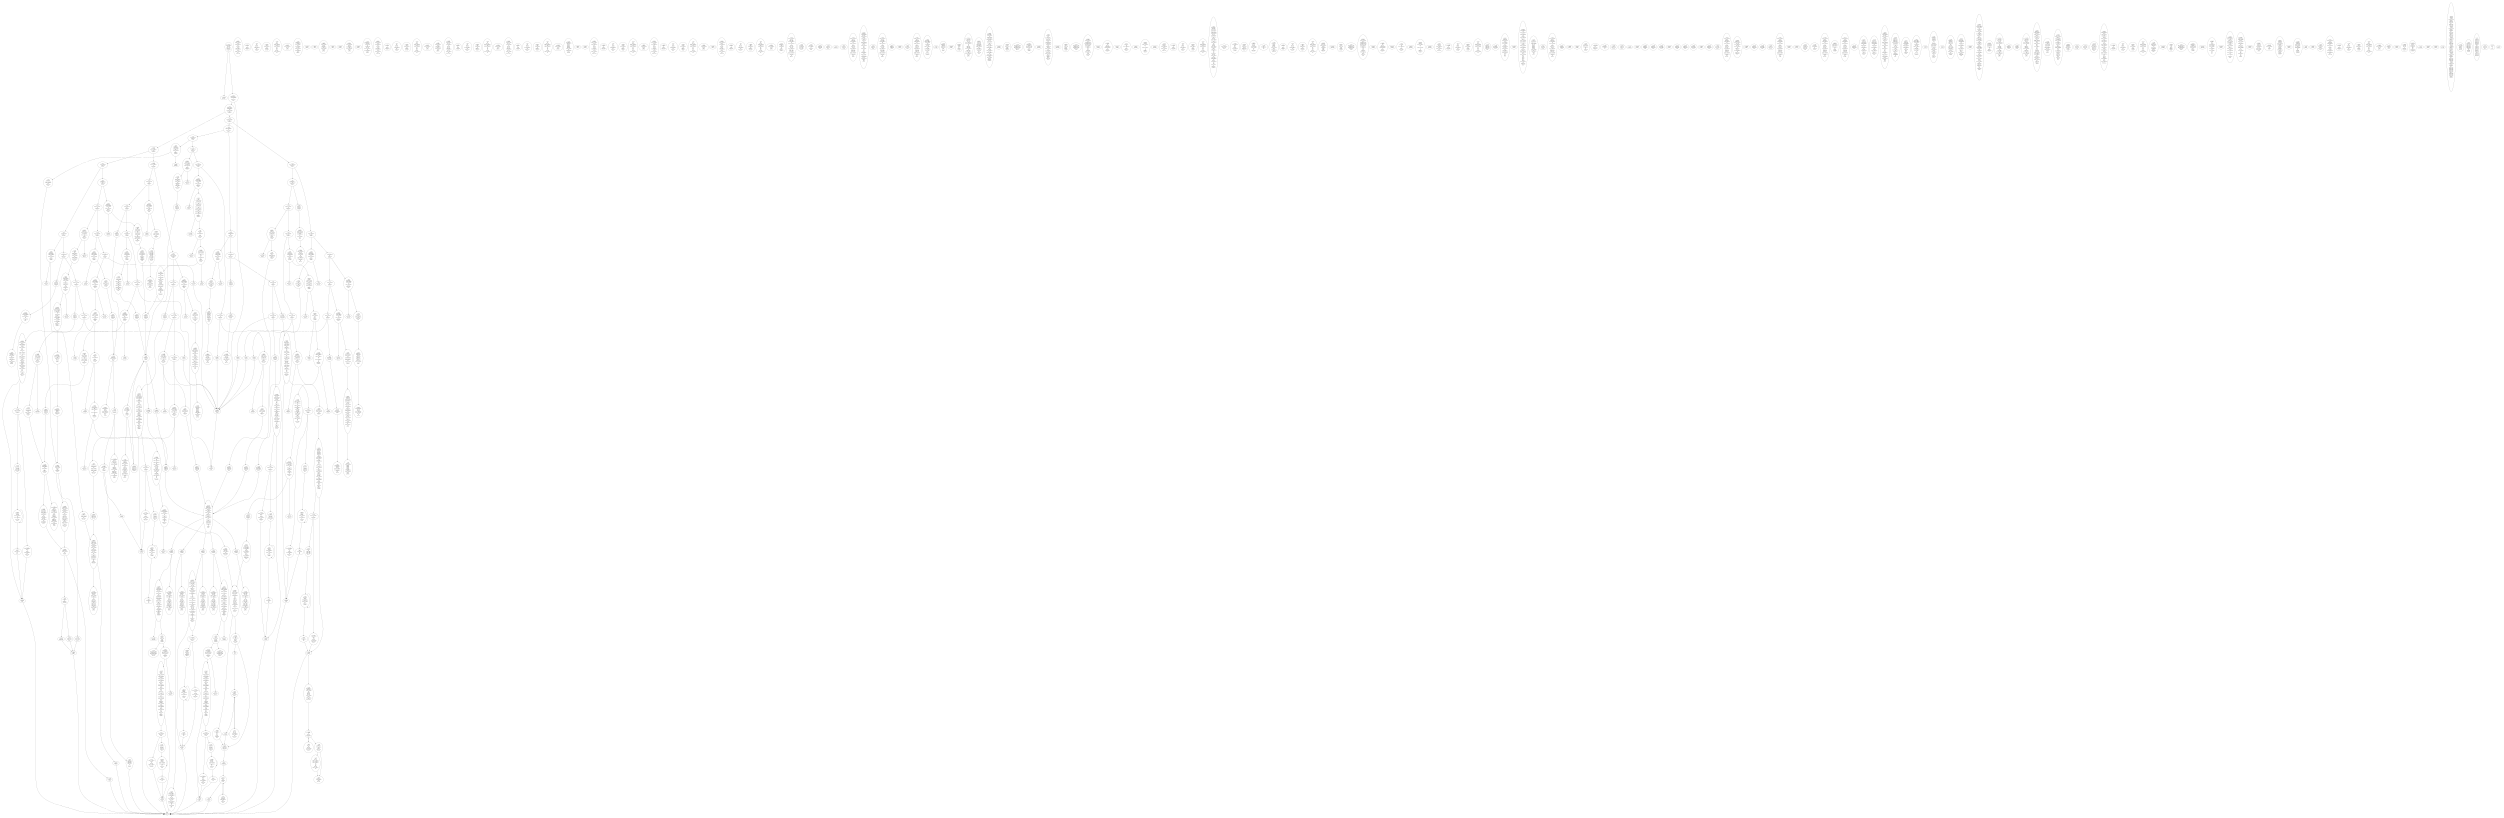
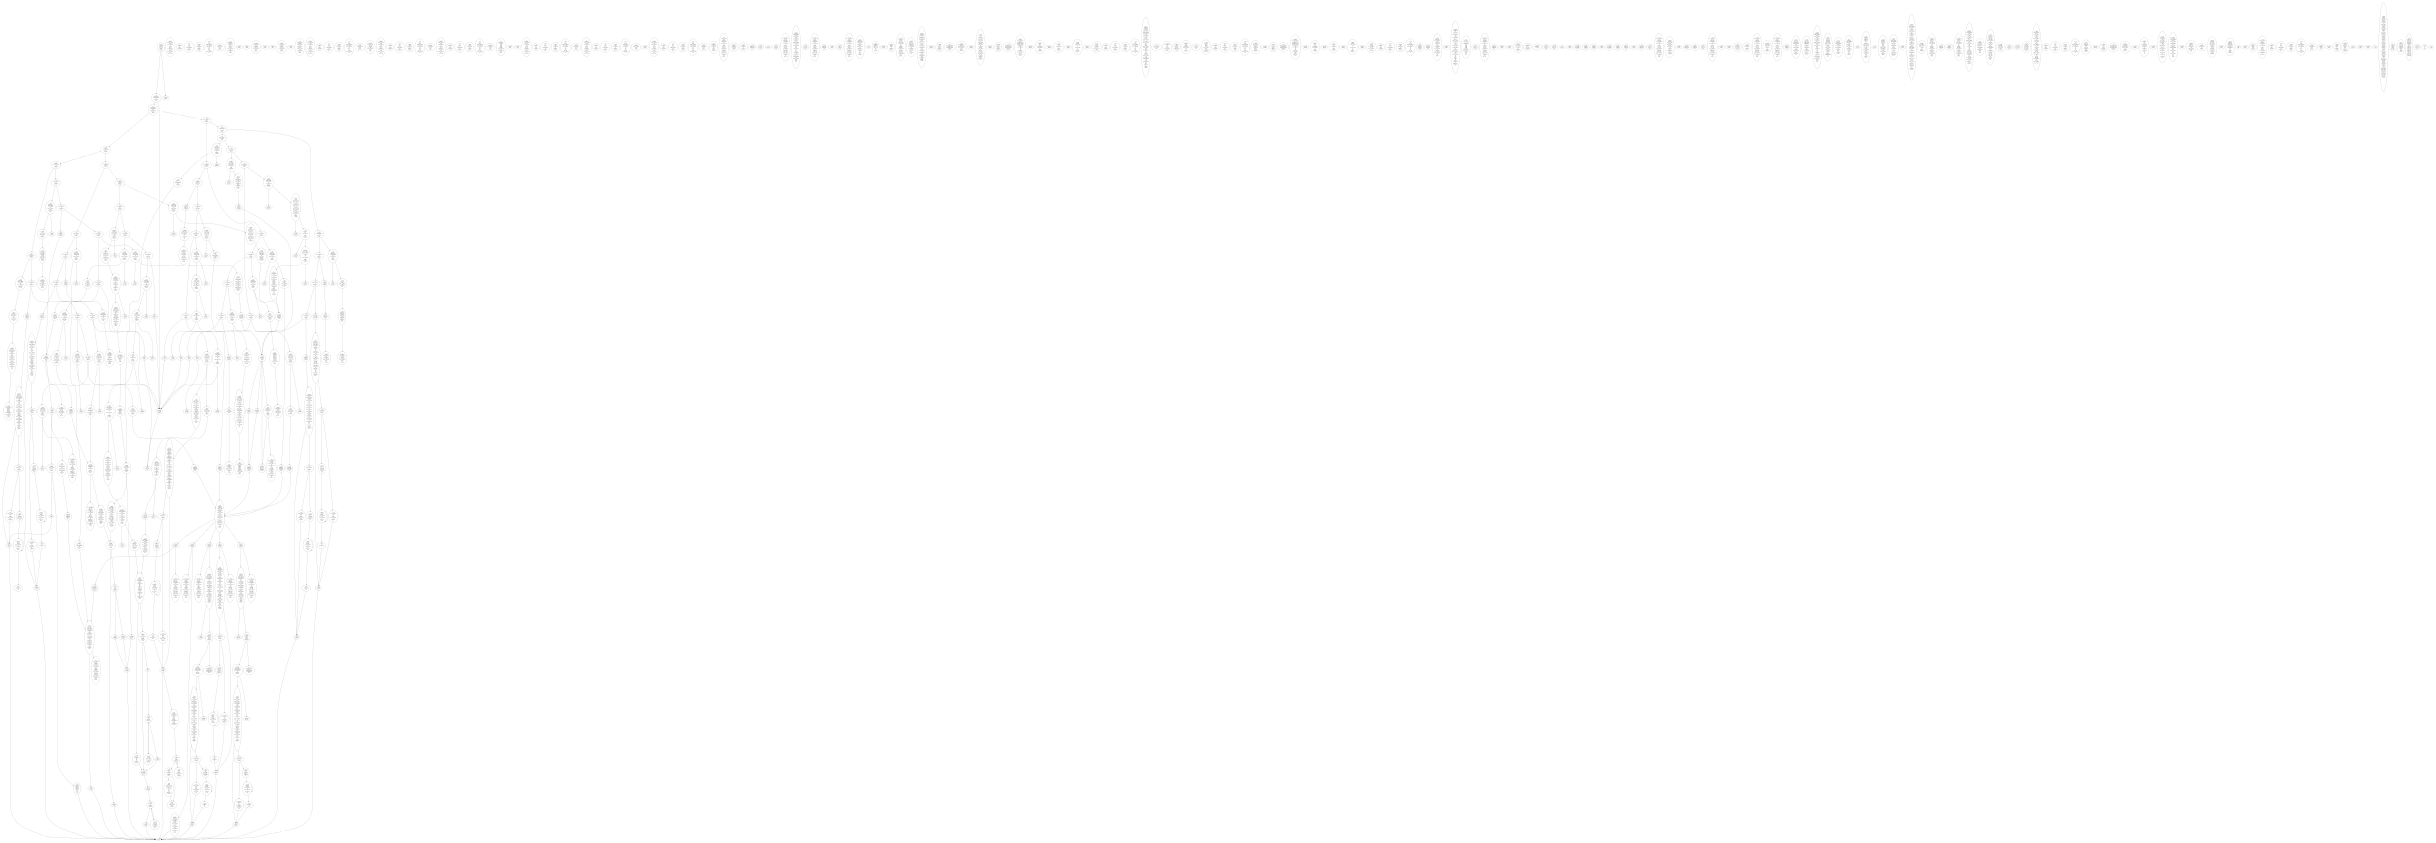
(186, 317) -> none
none -> (94, 588)
